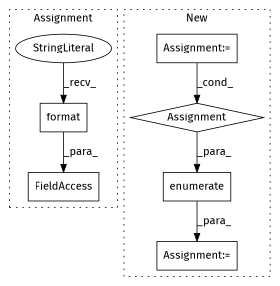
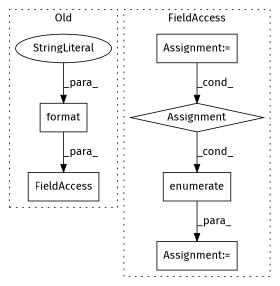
(64, 19) -> (64, 19)
(197, 19) -> (197, 19)
(80, 83) -> (81, 83)
(215, 152) -> (215, 152)
